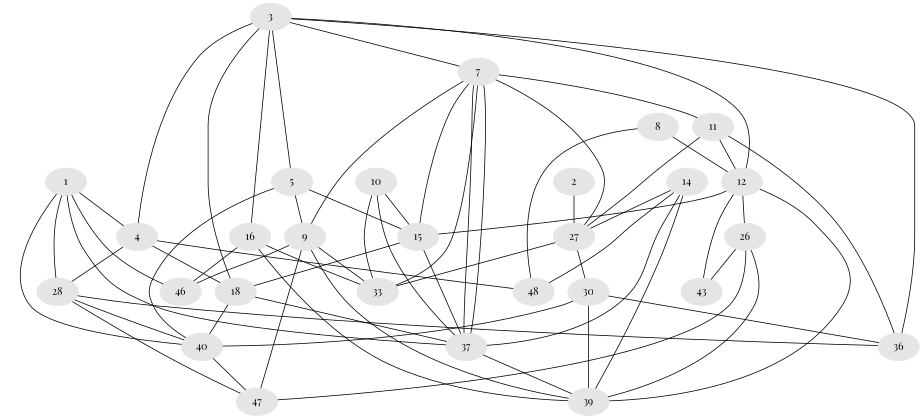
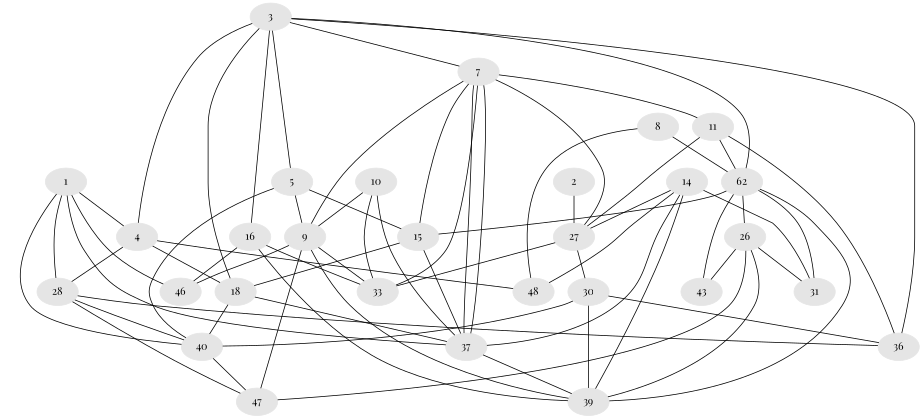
(742, 182) -> (742, 182)
(397, 209) -> (341, 209)
none -> (815, 292)
